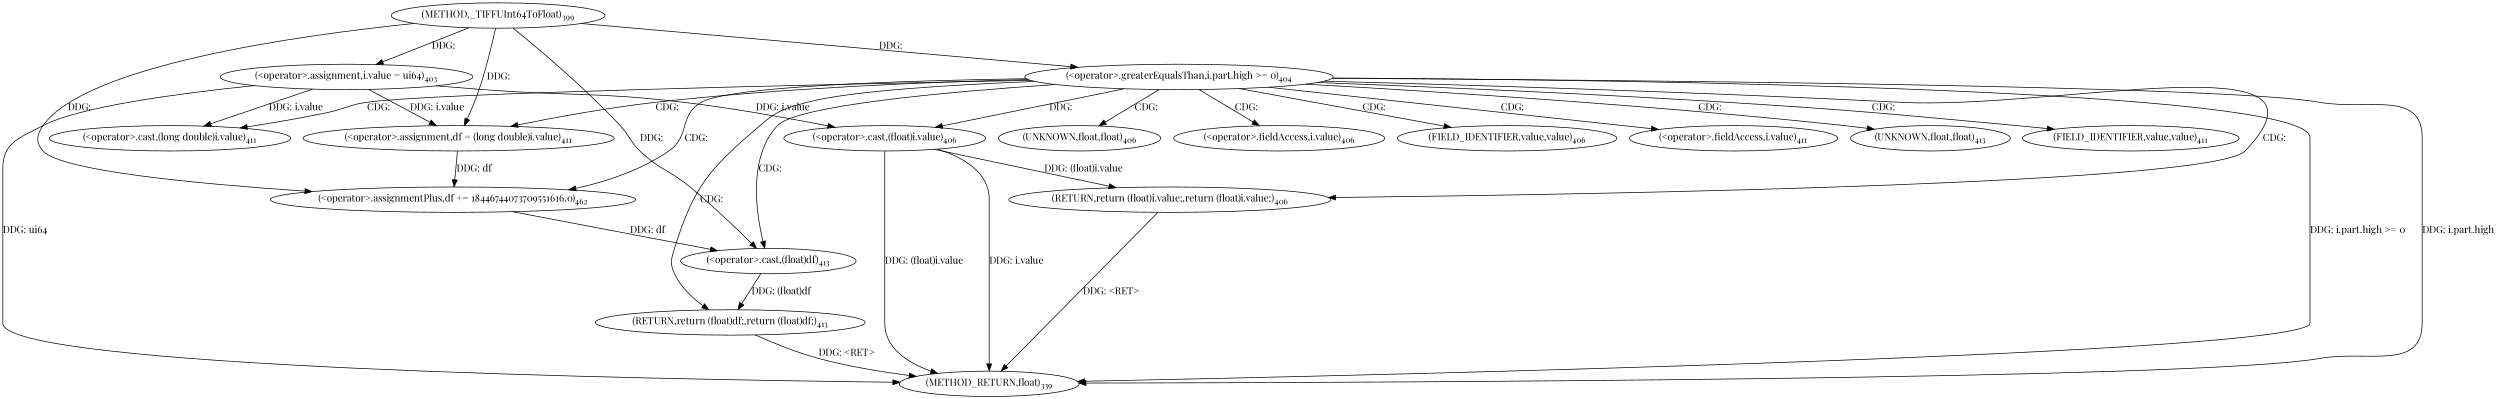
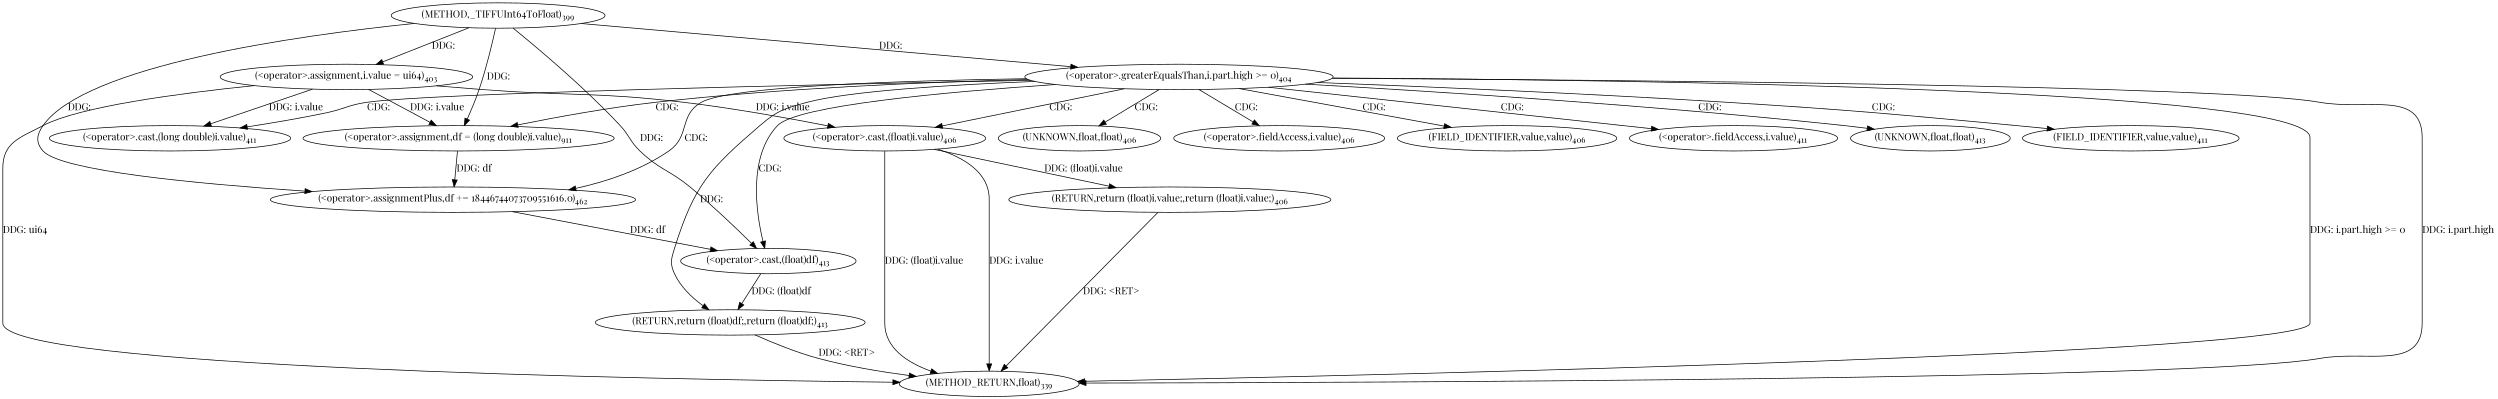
(2230, 90) -> none
(1062, 108) -> (1062, 108)
(567, 137) -> (567, 137)
(713, 200) -> (713, 200)
